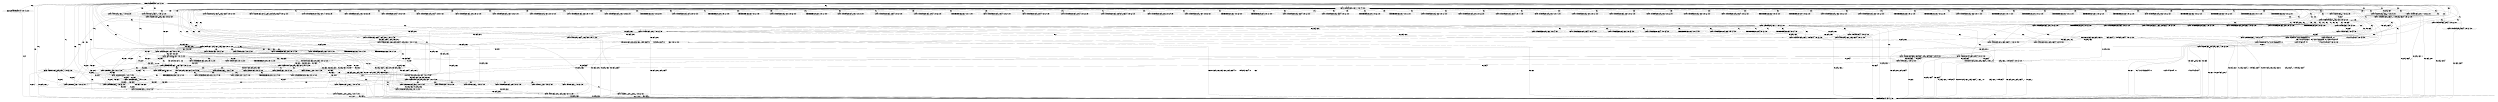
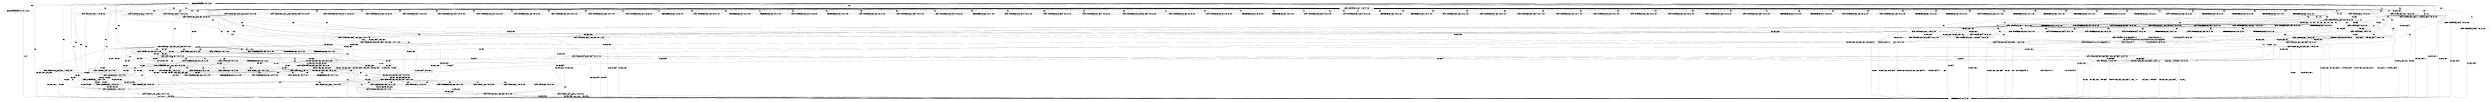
(86, 24) -> (85, 52)
(284, 52) -> none
(233, 59) -> (224, 59)
